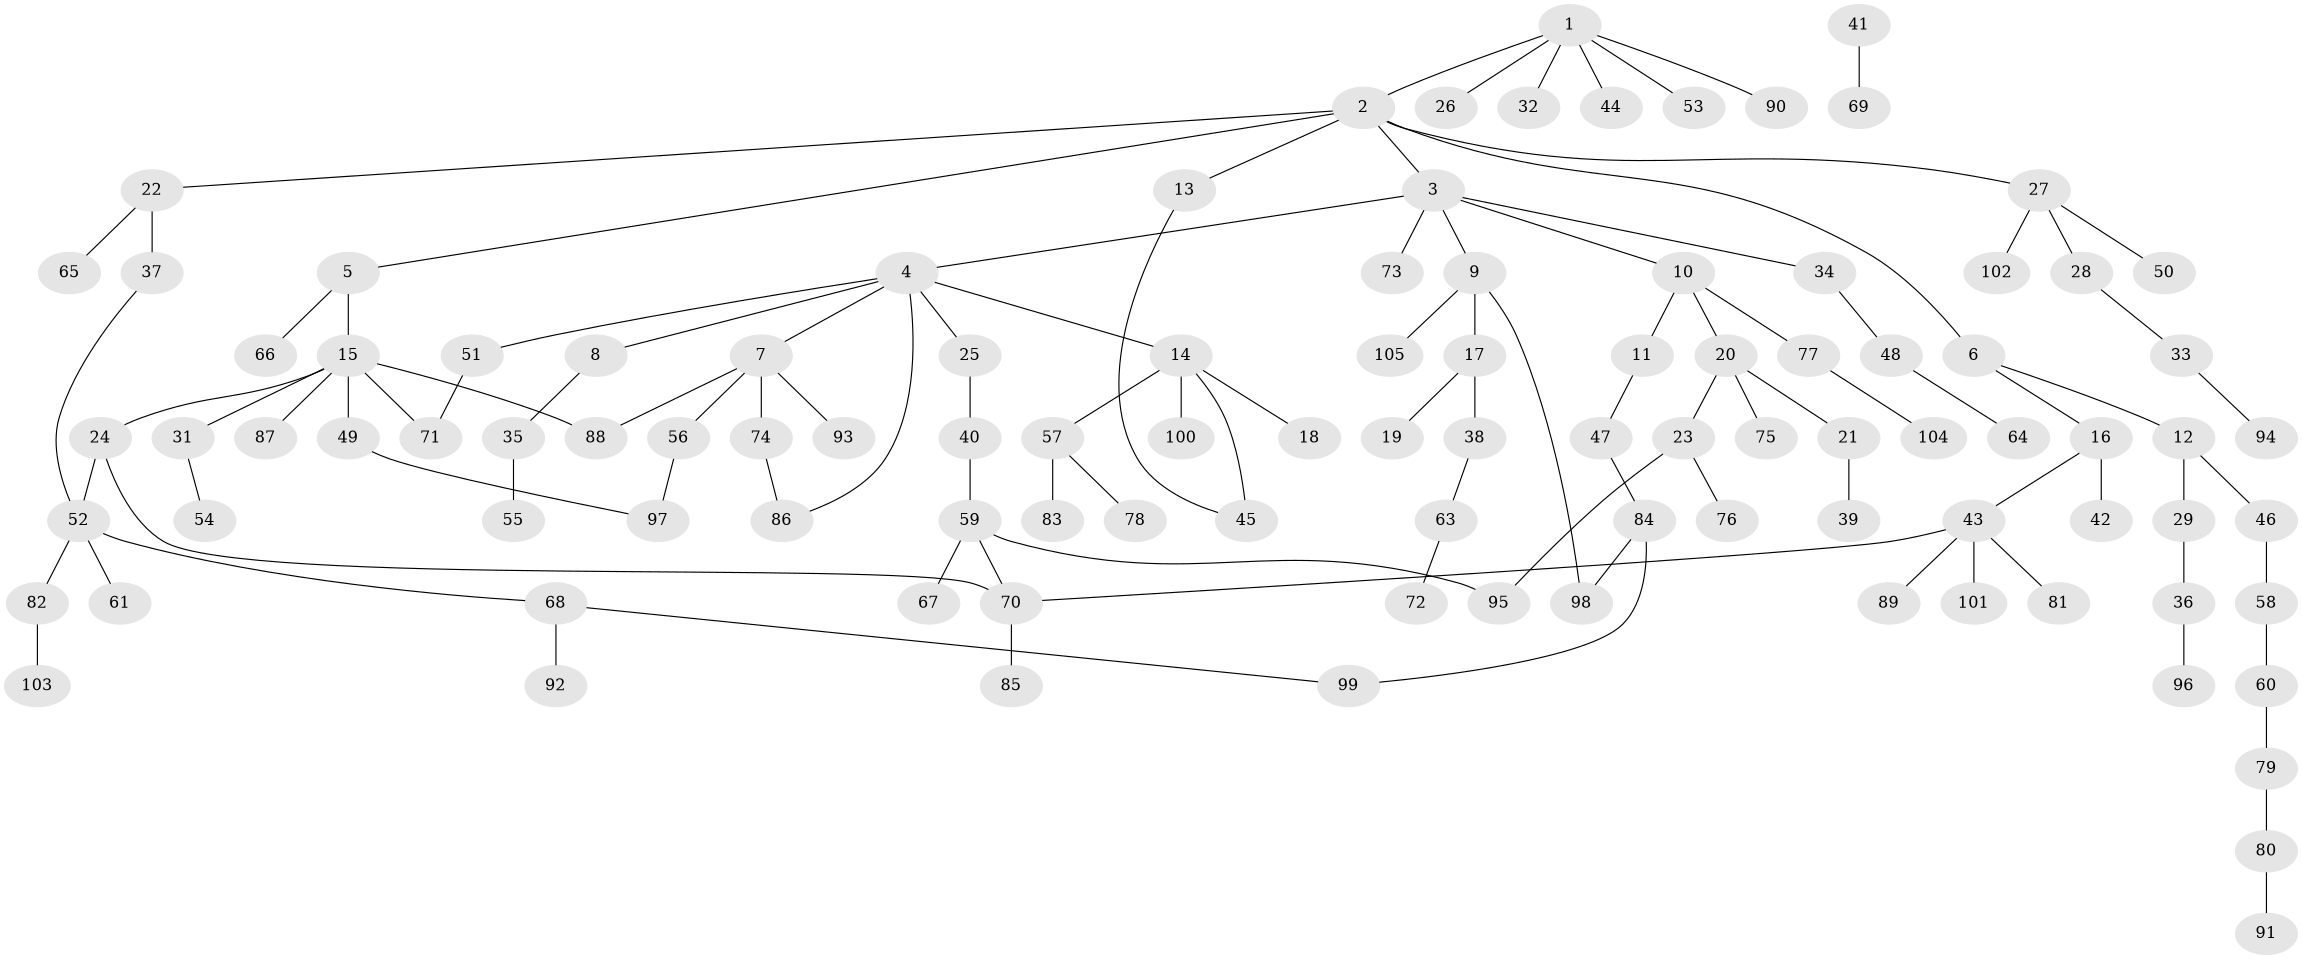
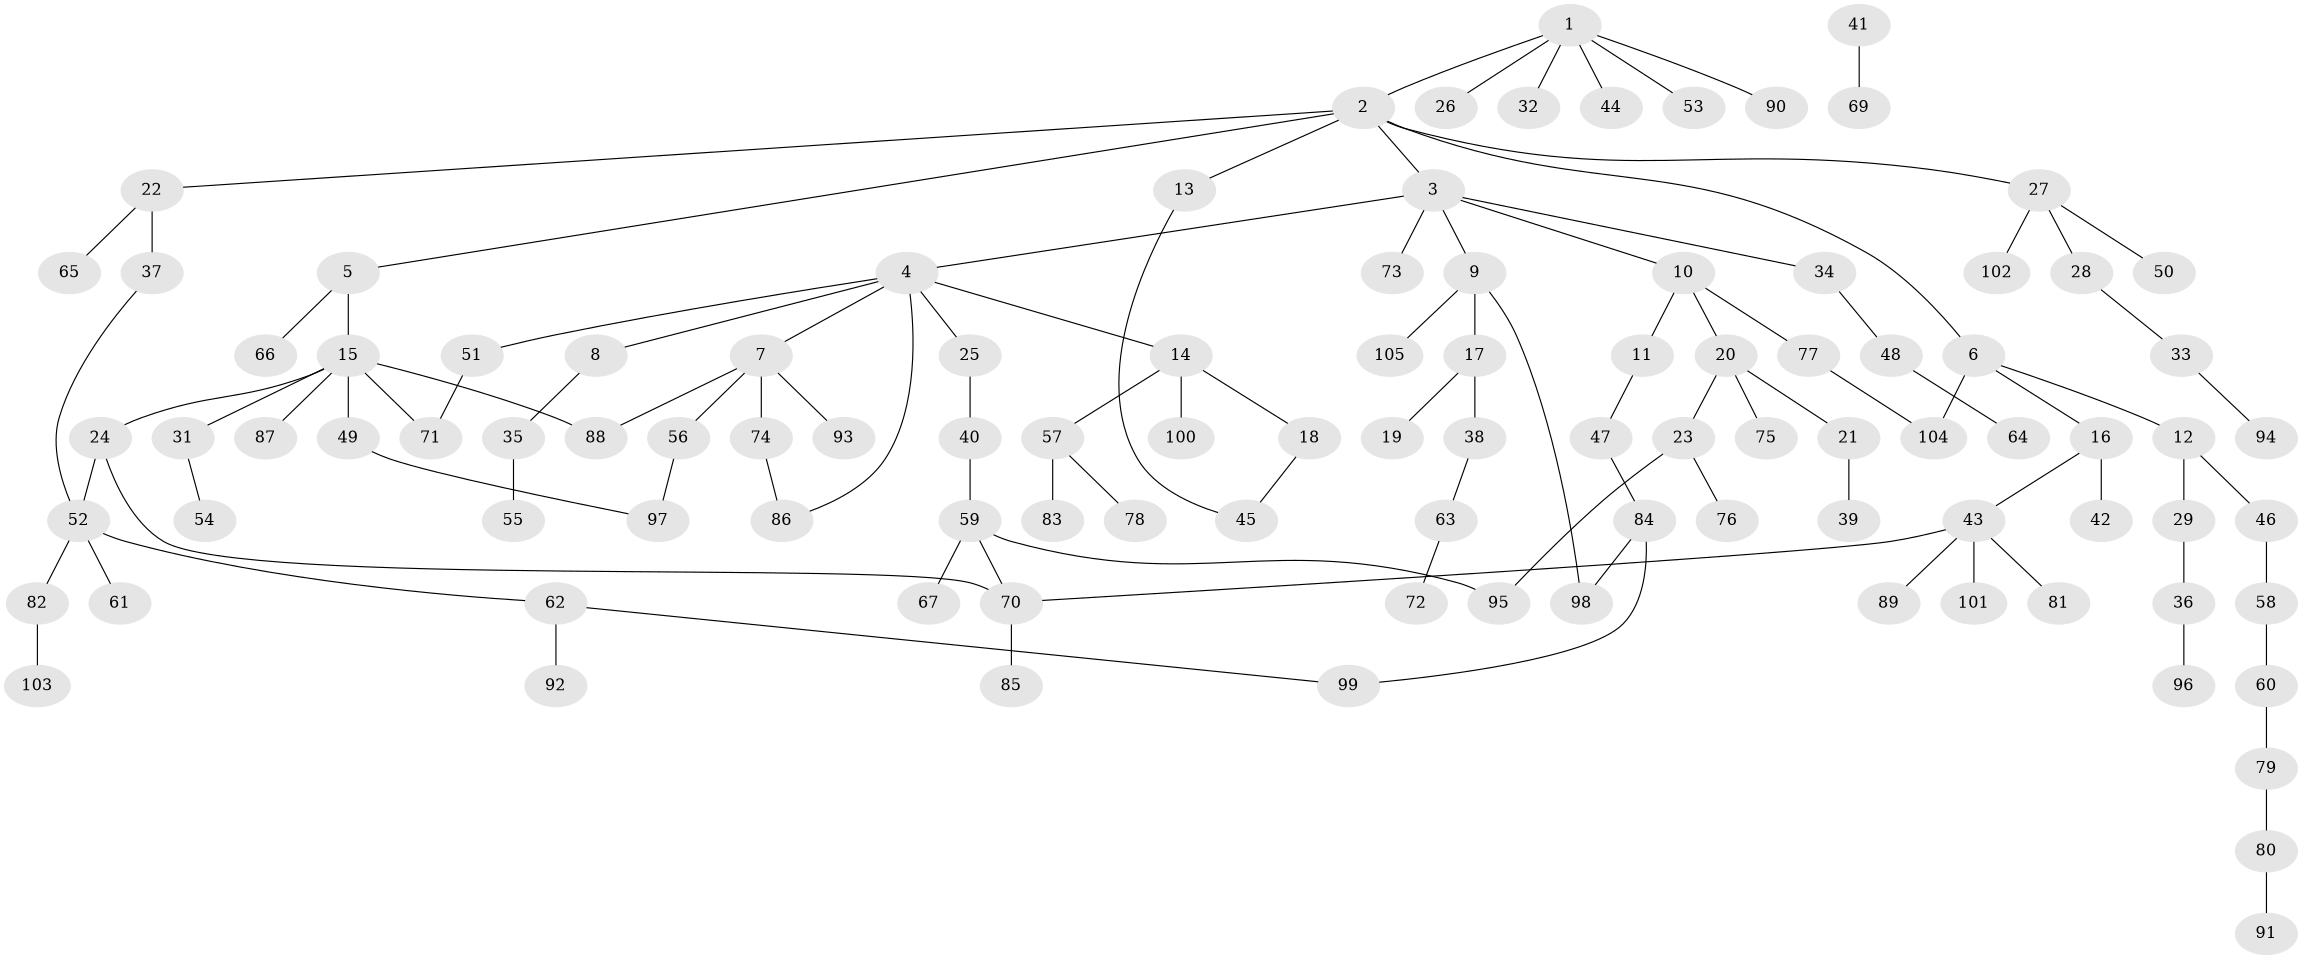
none -> (1951, 403)
(1231, 433) -> (1278, 480)
(556, 603) -> (556, 603)
